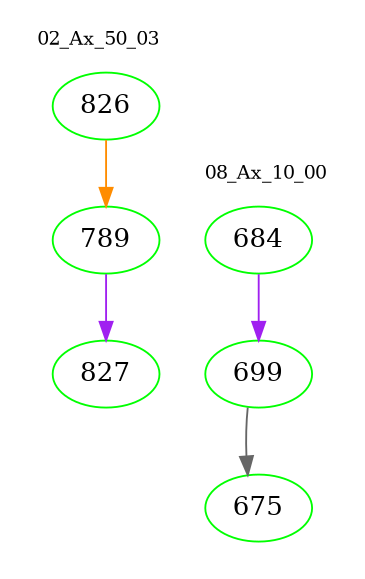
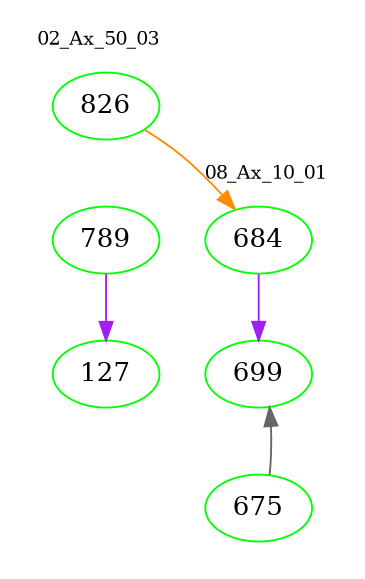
(106, 164) -> (202, 175)
(266, 174) -> (266, 174)
(106, 374) -> (106, 374)
(246, 432) -> (271, 451)
